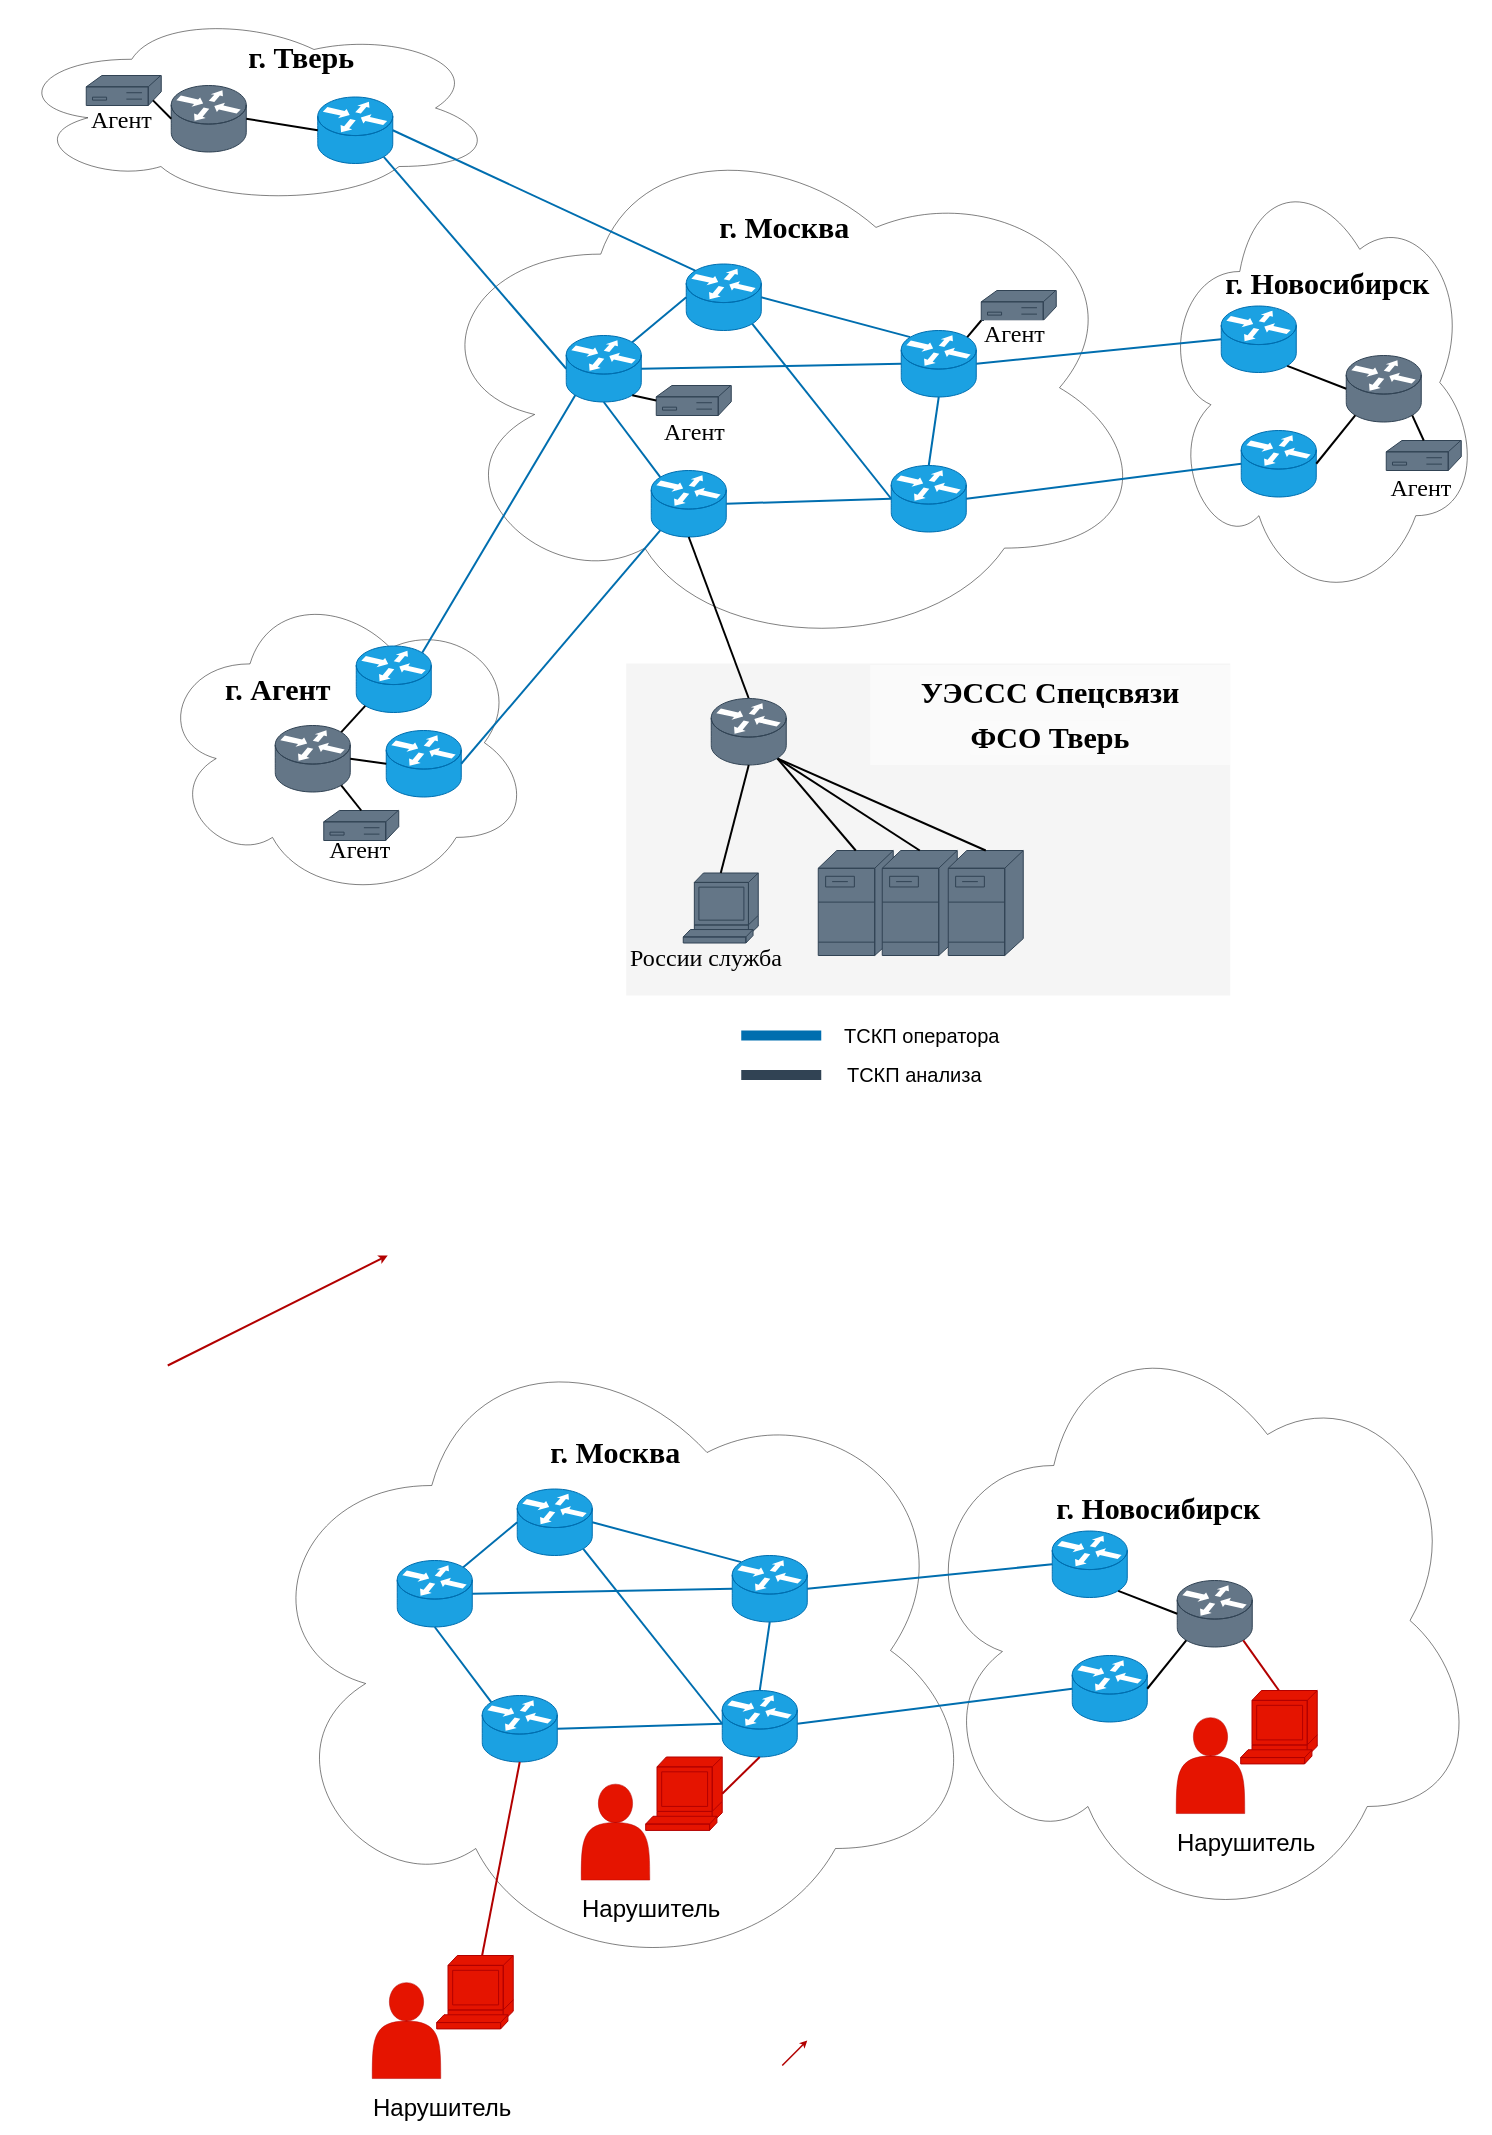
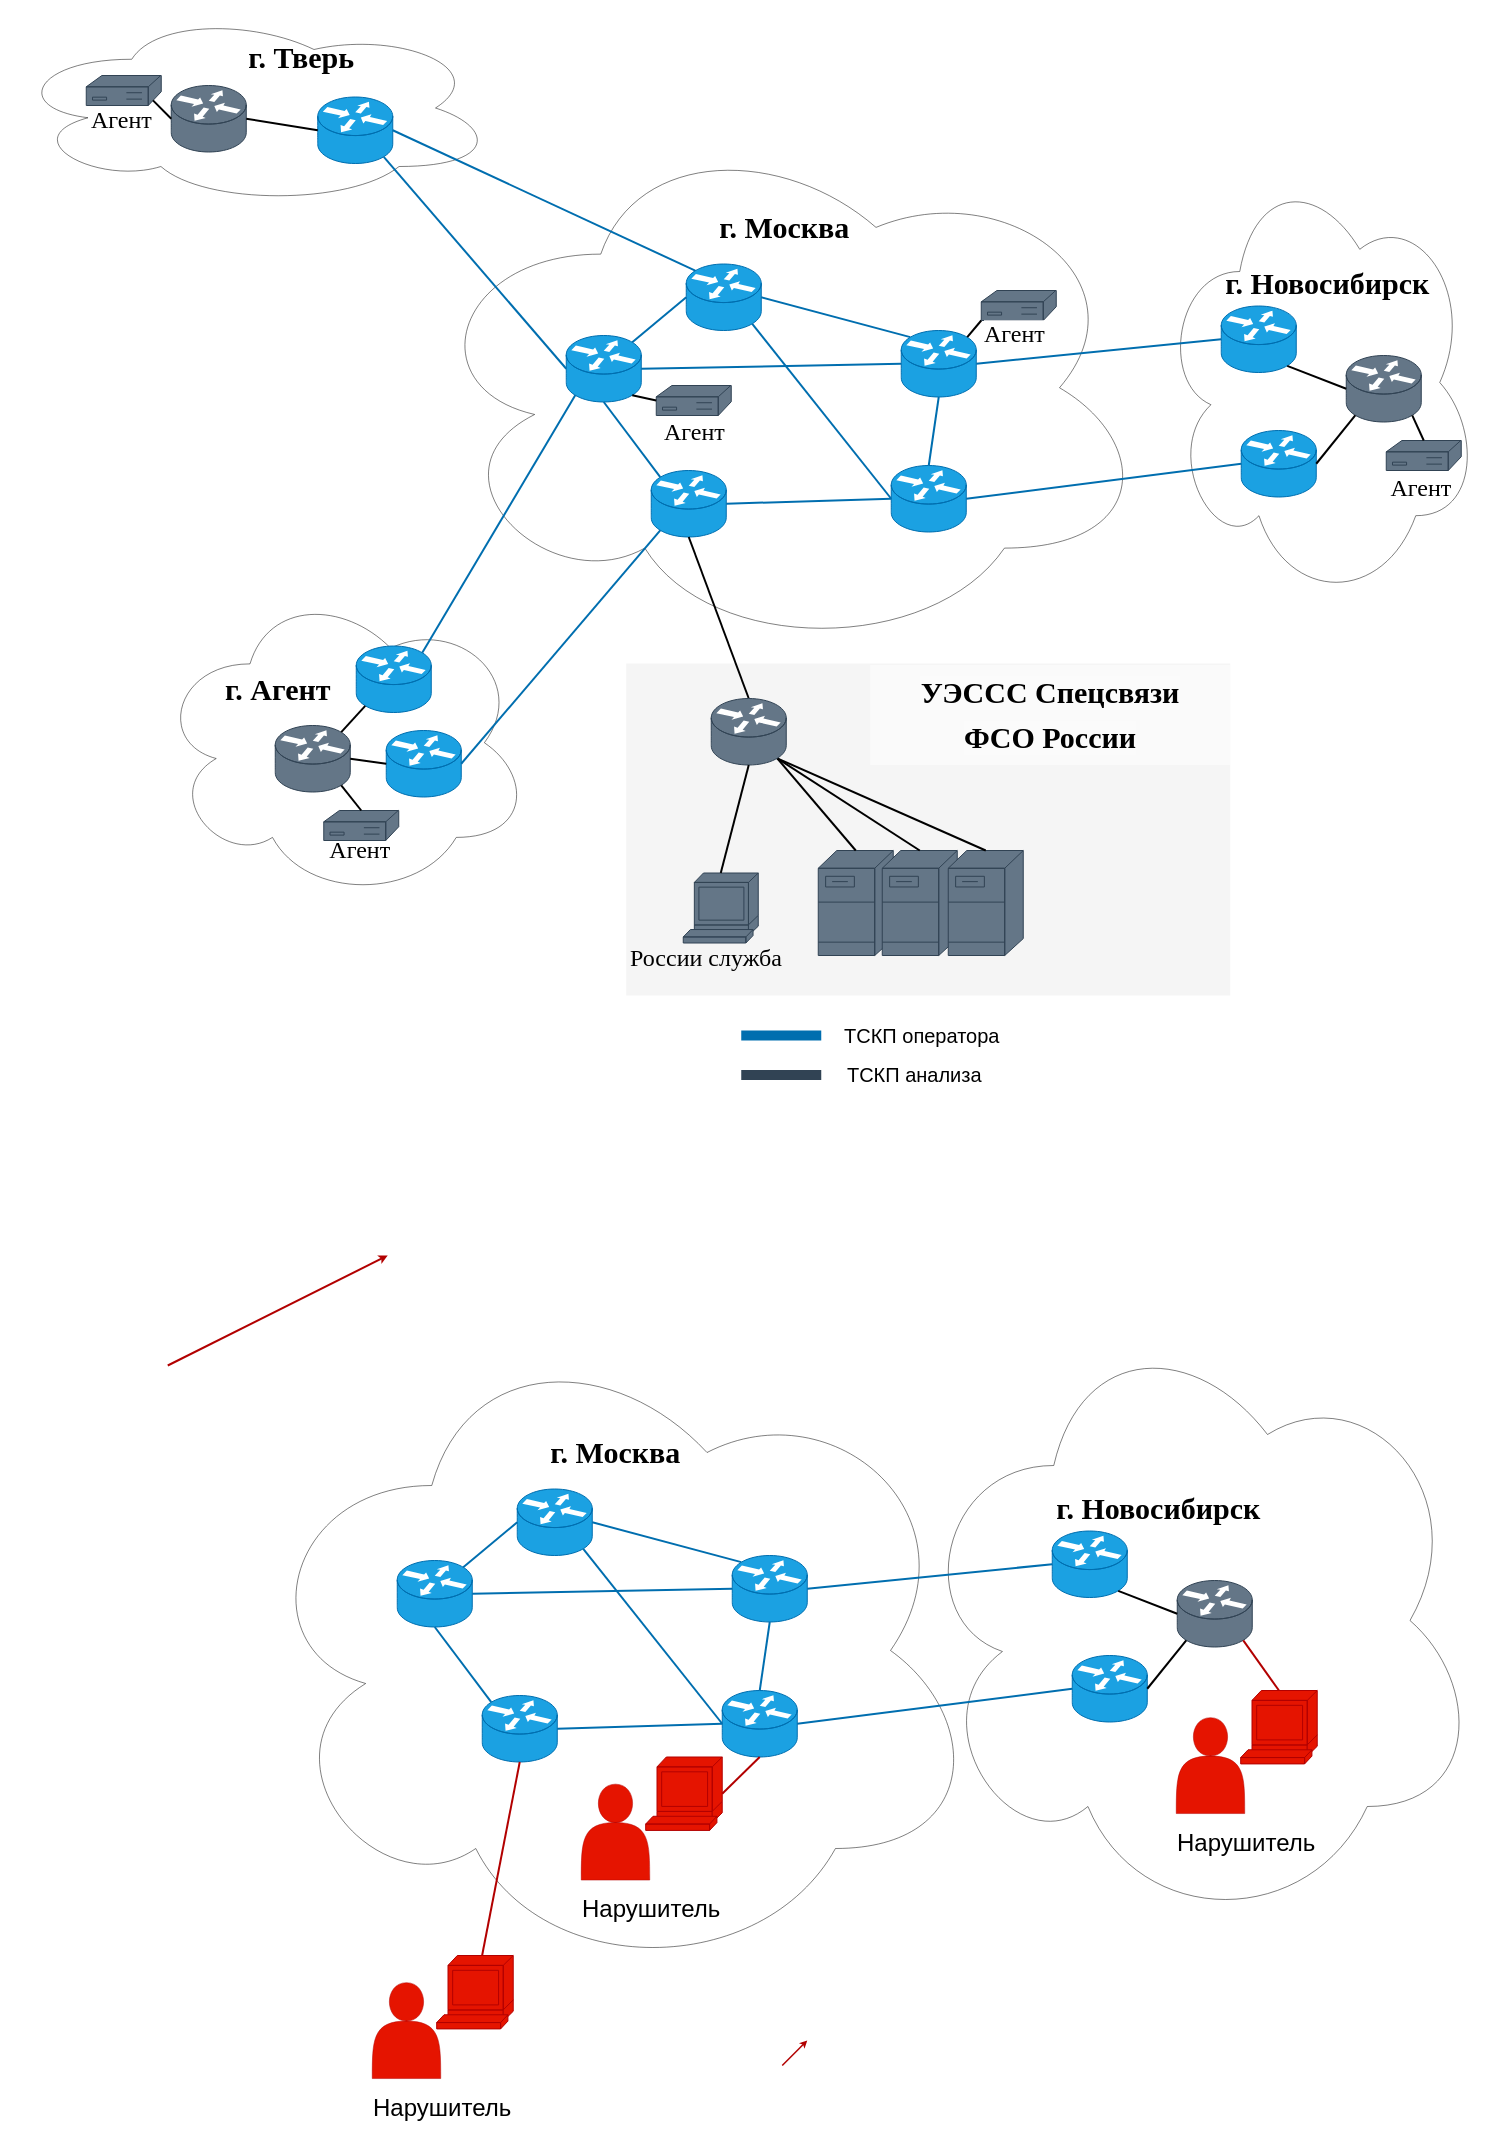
(1050, 715) -> (1050, 715)
